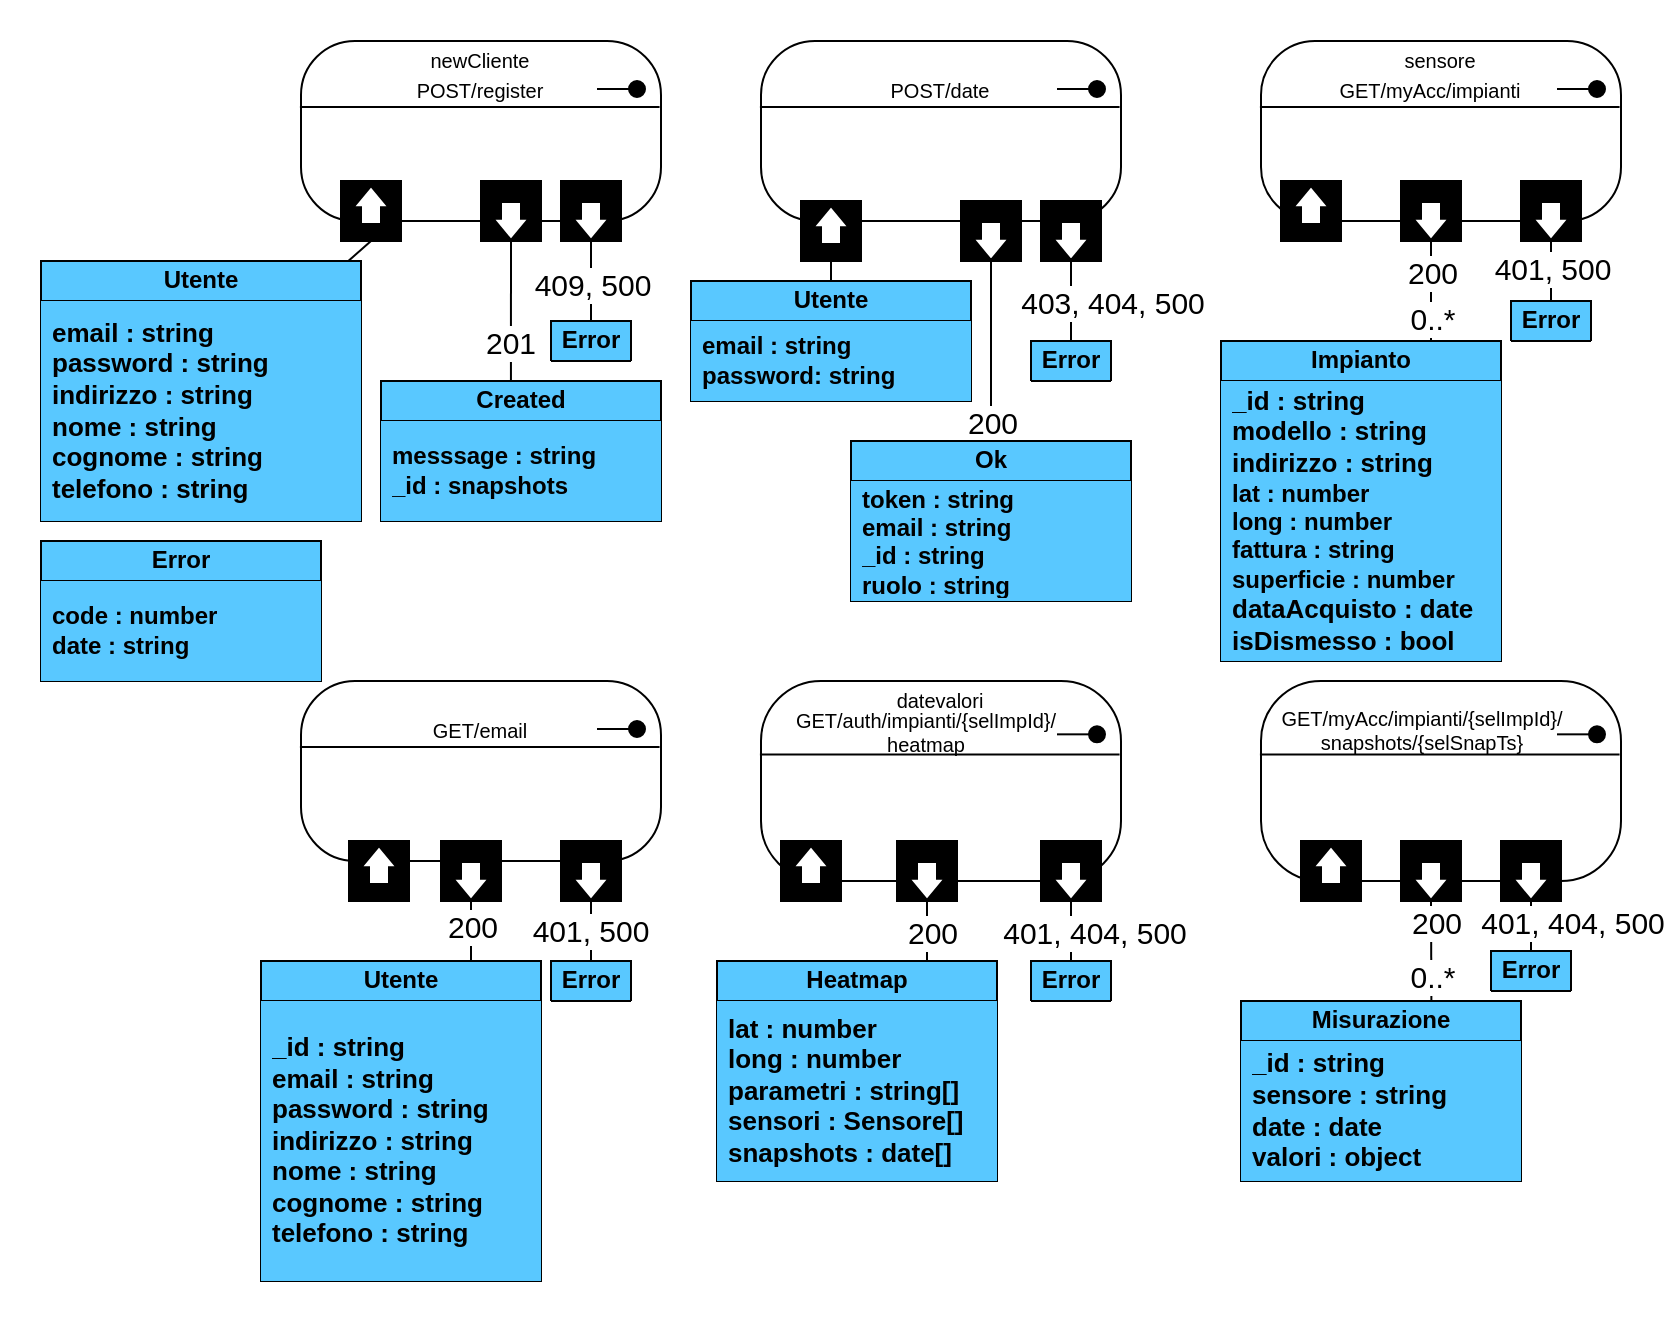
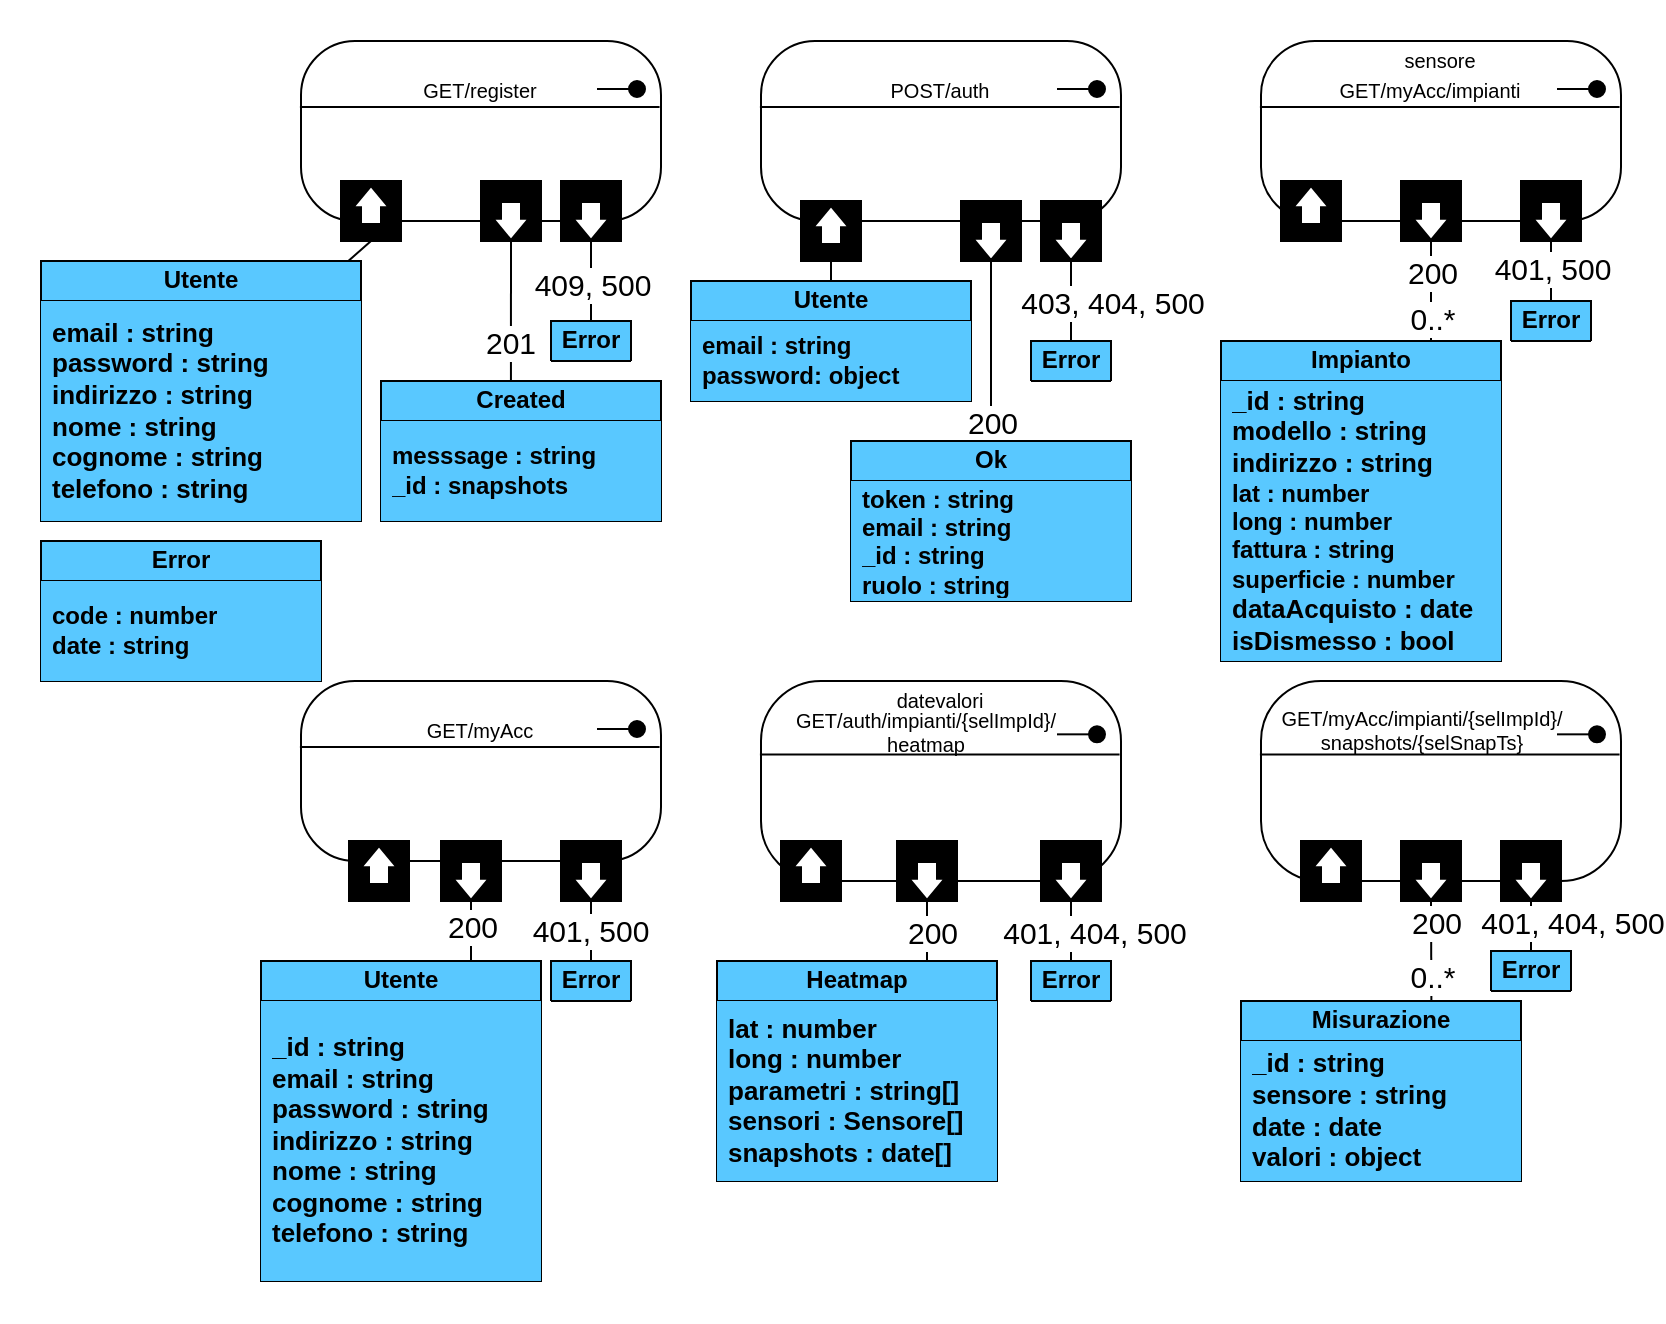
(481, 61) -> none
(481, 91) -> (481, 91)
(941, 91) -> (941, 91)
(801, 361) -> (804, 361)
(481, 731) -> (481, 731)
